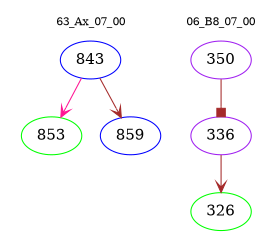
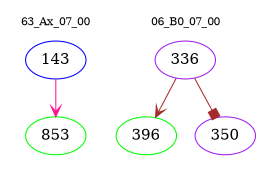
(221, 23) -> (186, 23)
(91, 60) -> (56, 60)
(221, 93) -> (203, 93)
(131, 136) -> none
(221, 212) -> (146, 136)
